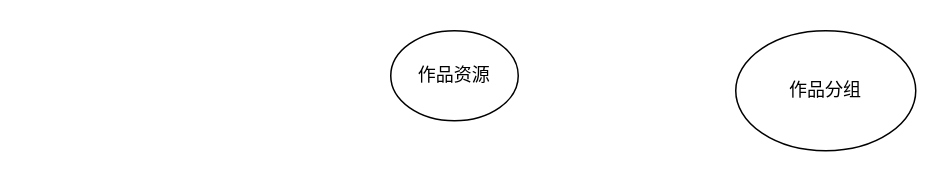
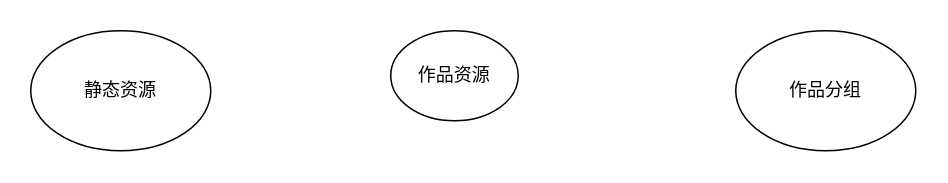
none -> (121, 91)
